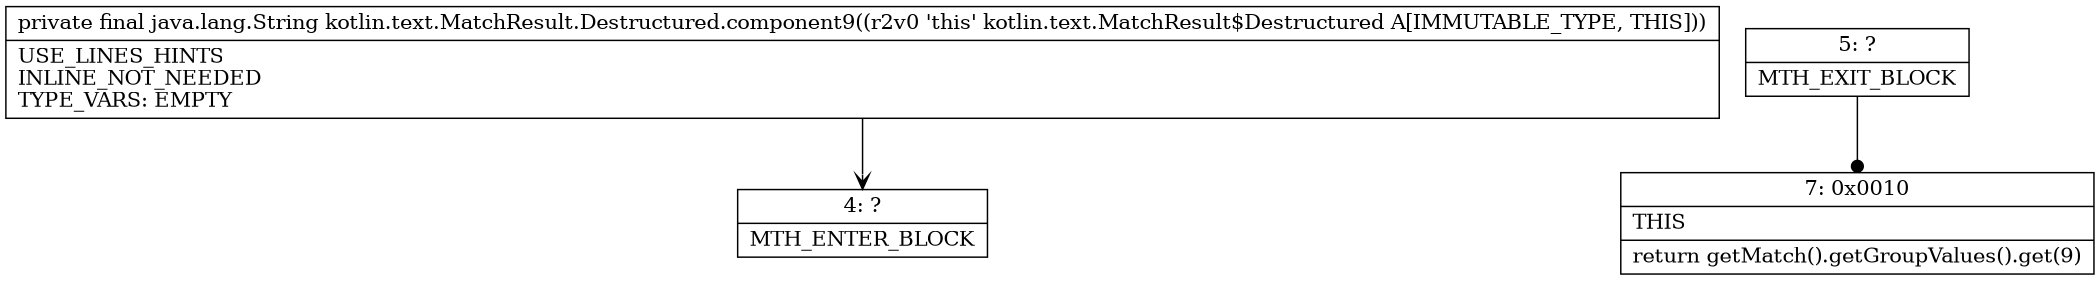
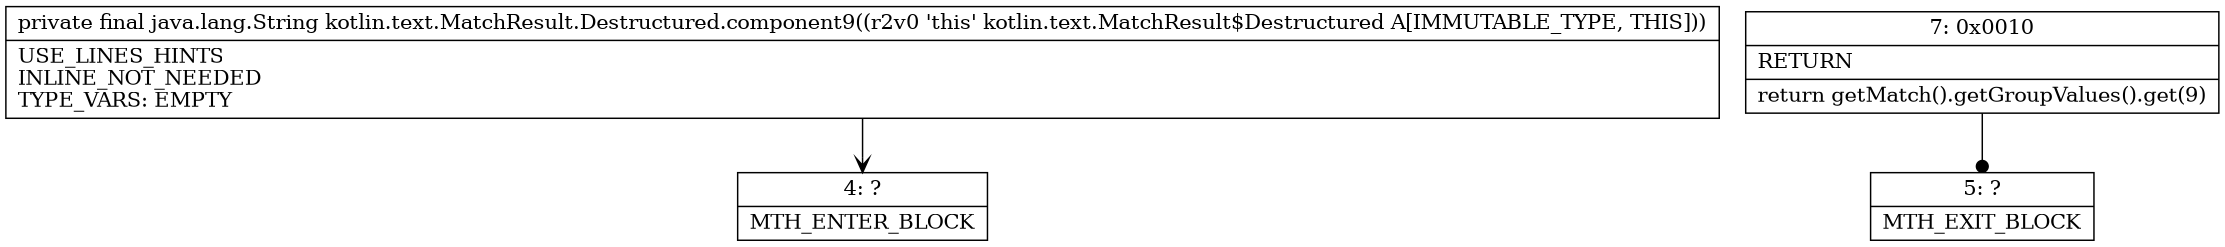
(1857, 128) -> (1982, 137)
(1660, 223) -> (1805, 62)
